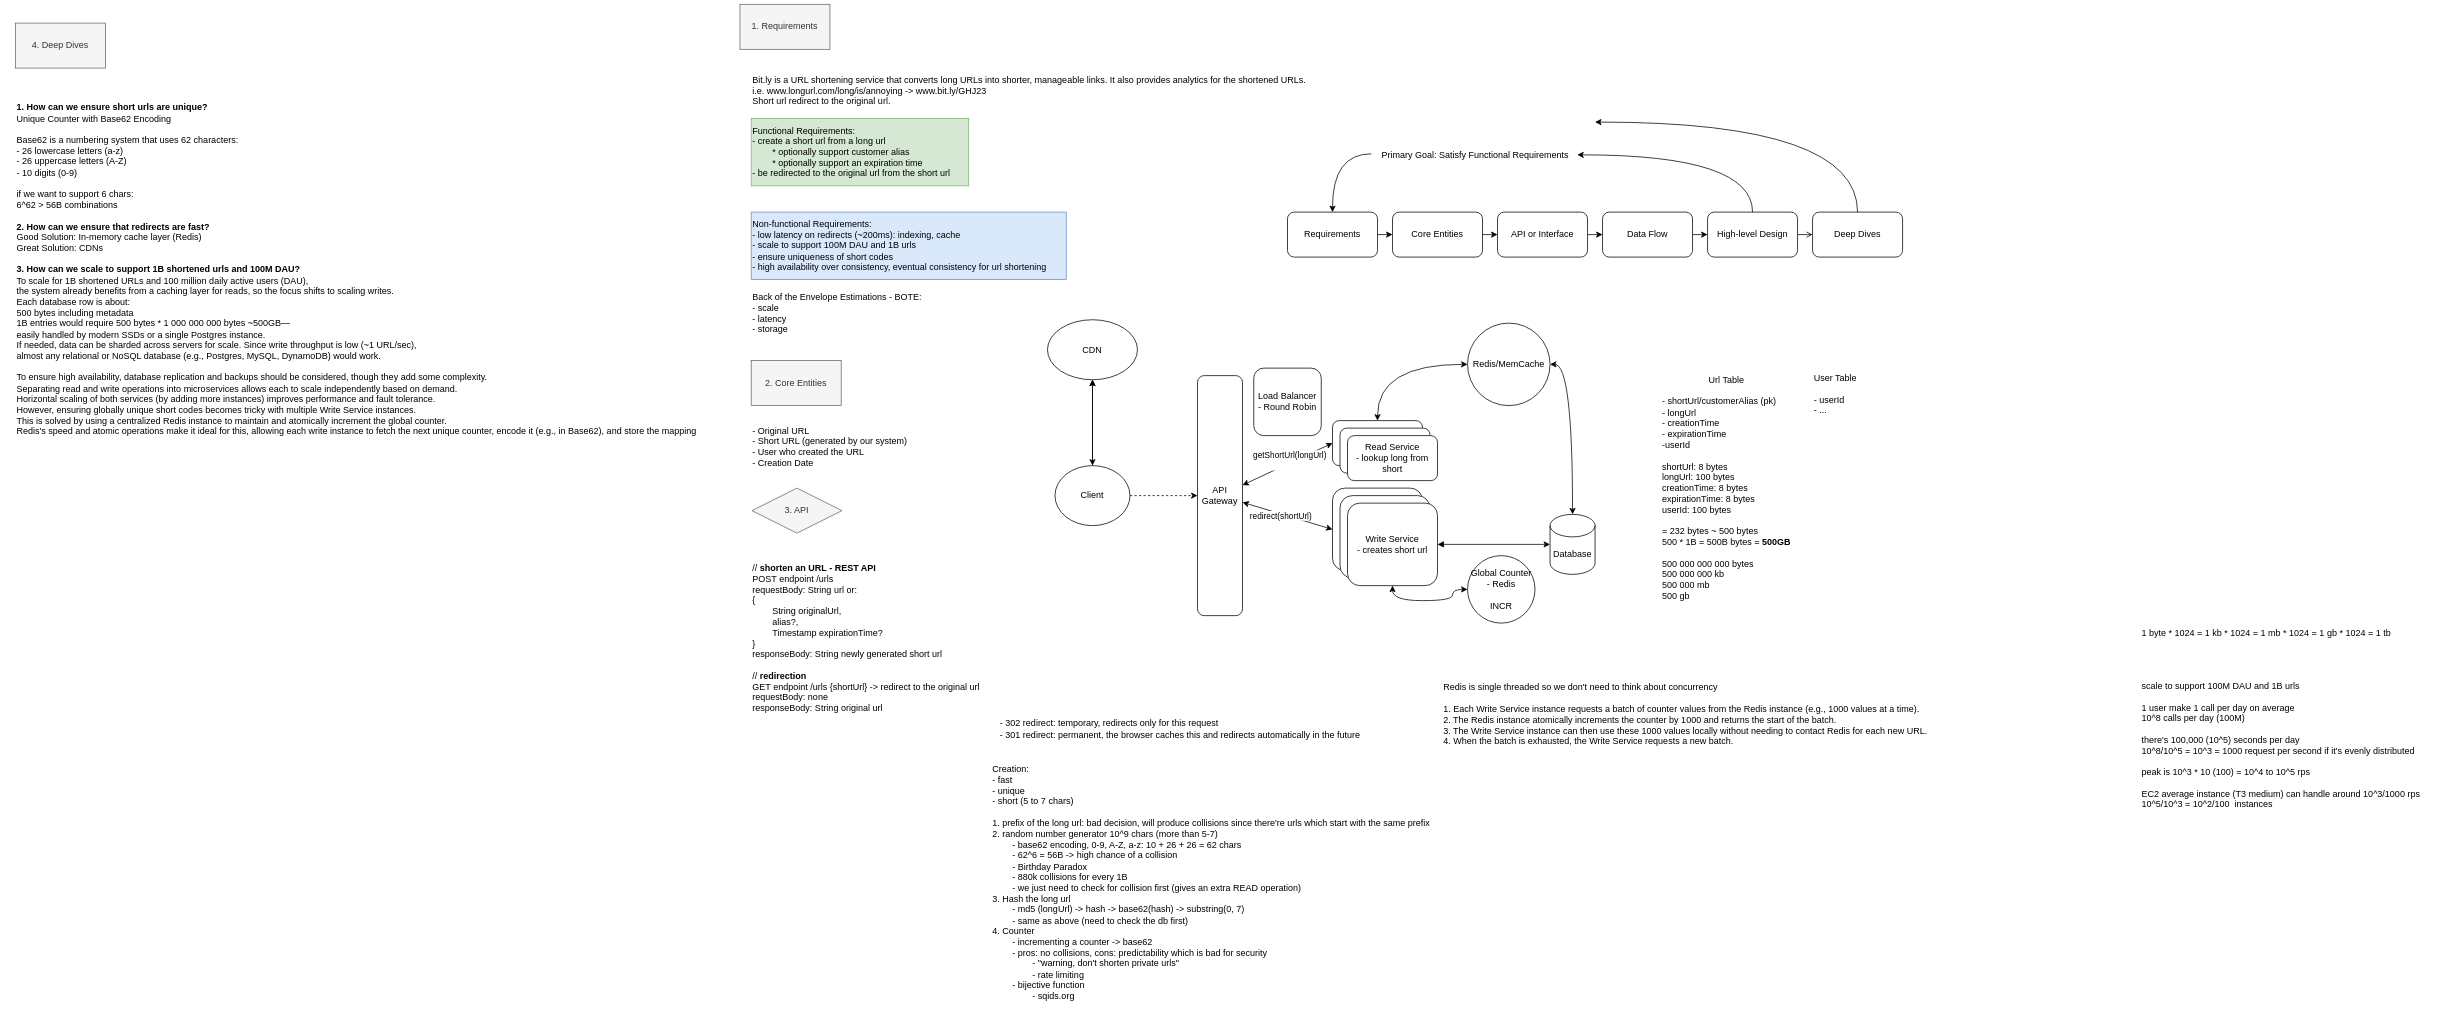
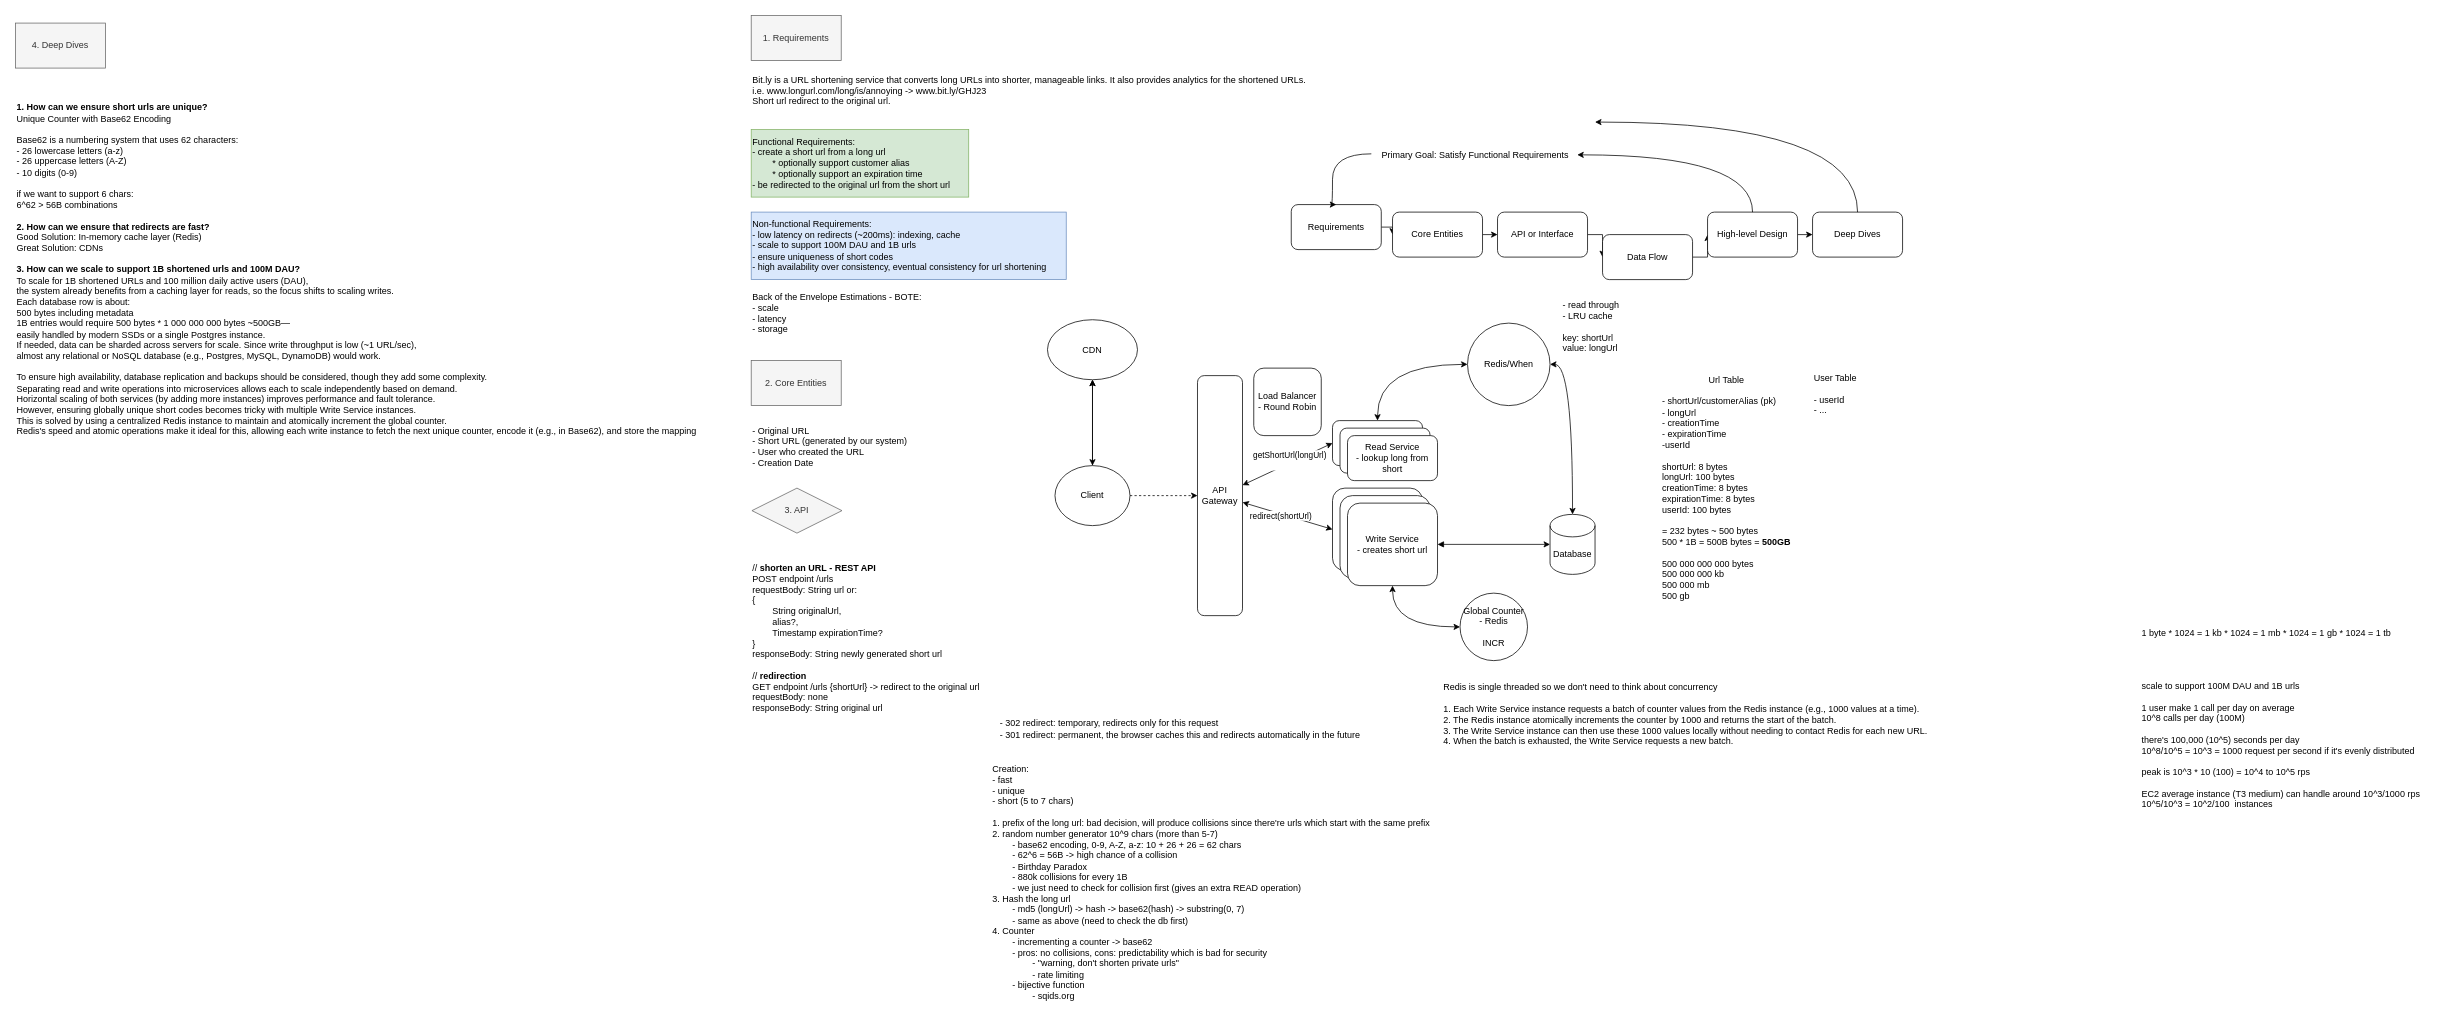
(785, 27) -> (796, 38)
(860, 152) -> (860, 163)
(1332, 234) -> (1336, 227)
(1647, 234) -> (1647, 257)
(1807, 234) -> (1806, 234)
none -> (1599, 327)
(1509, 364) -> (1509, 364)
(1501, 589) -> (1494, 627)
